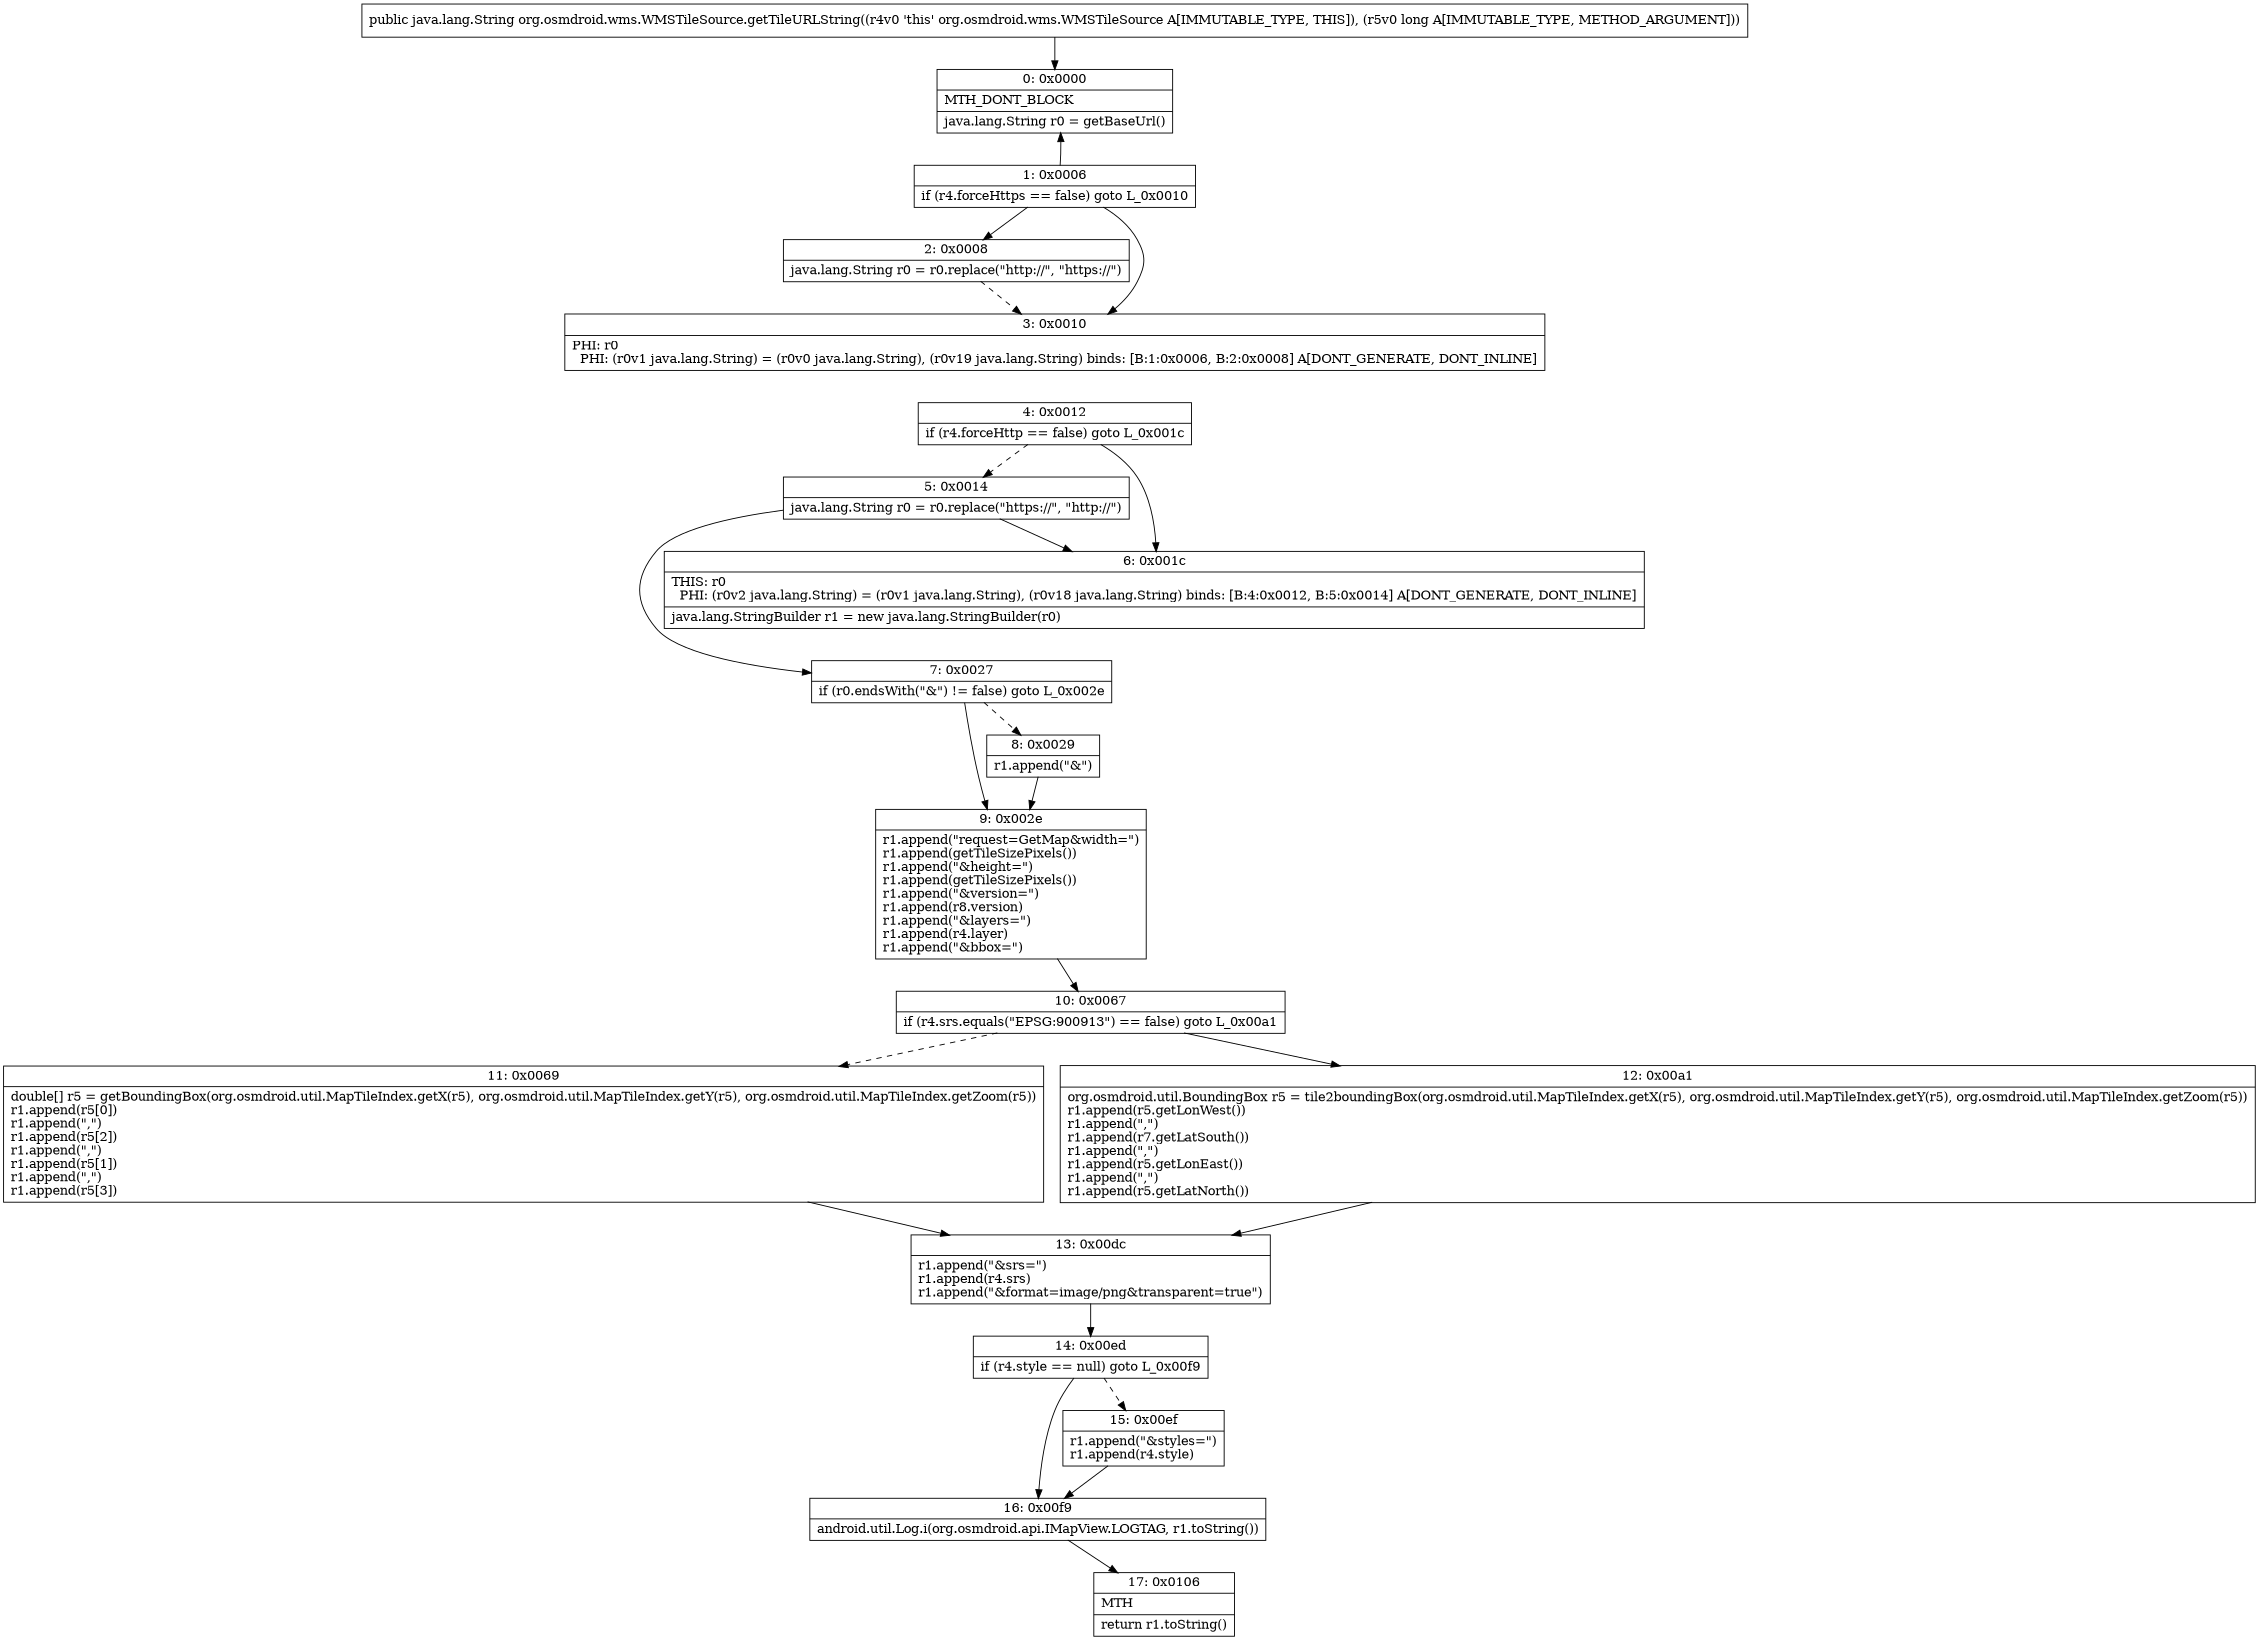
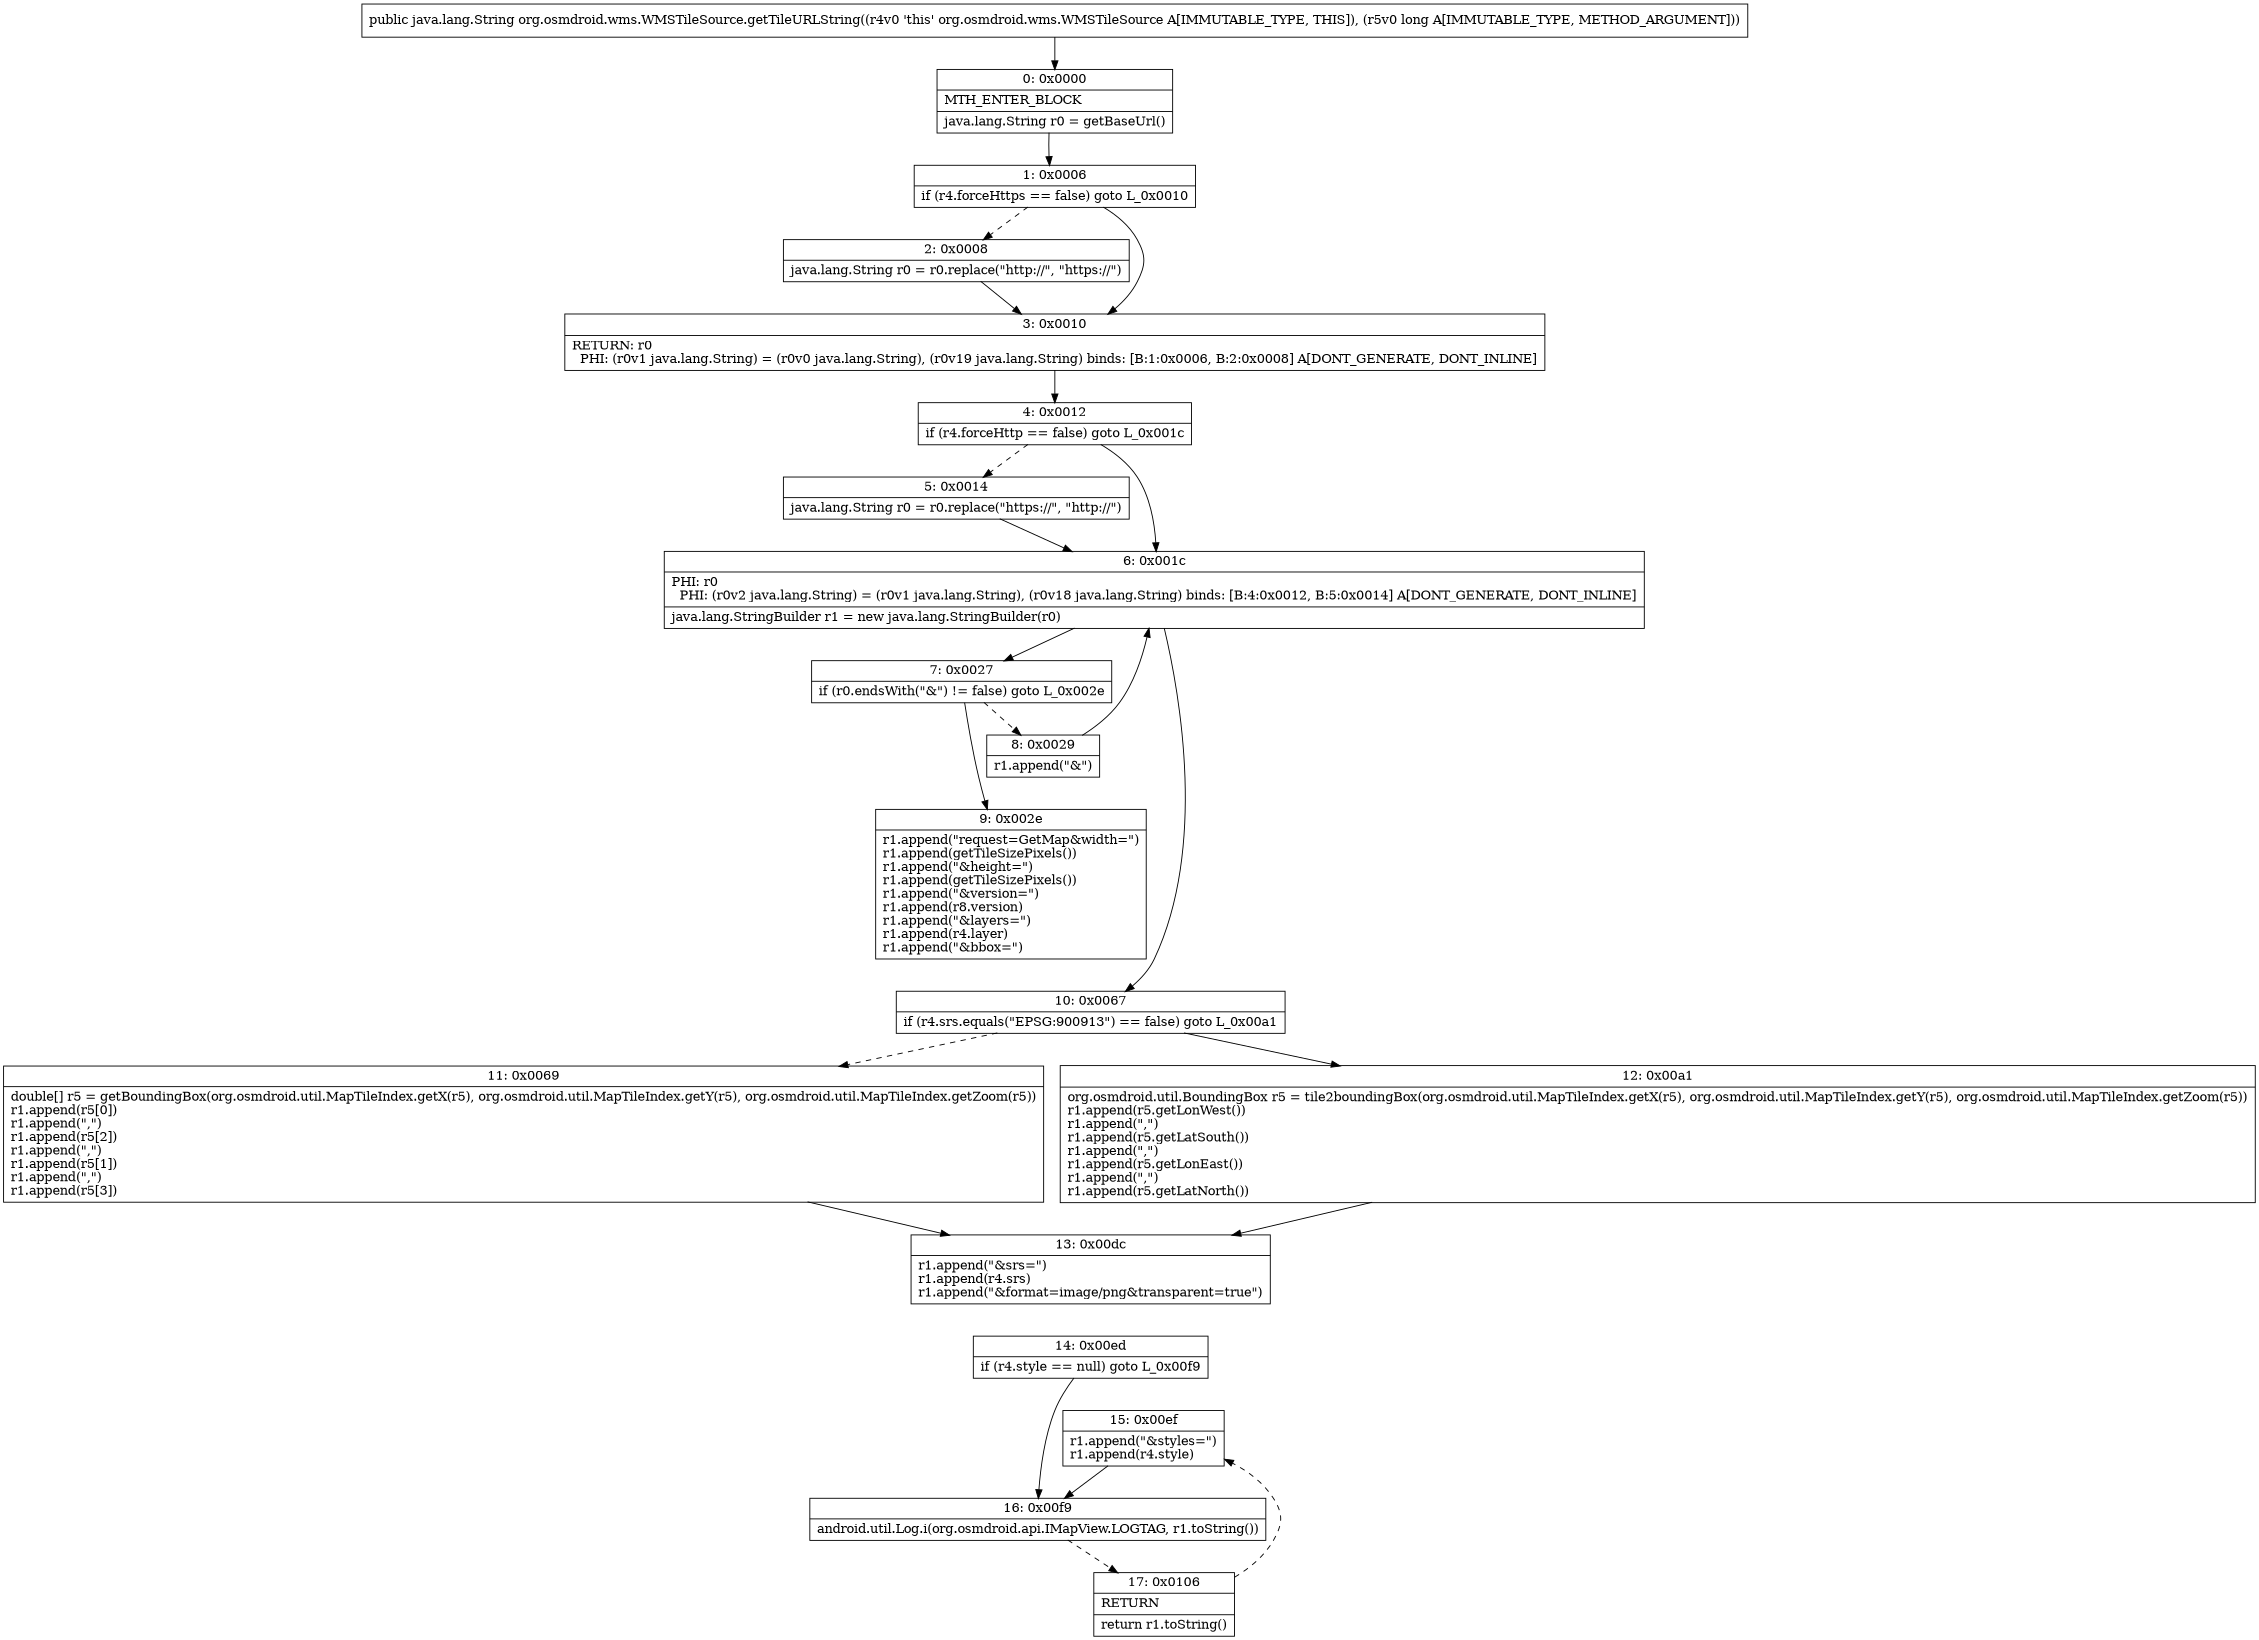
(1009, 100) -> (1013, 100)
(1061, 154) -> (1049, 145)
(1009, 221) -> (1009, 221)
(998, 295) -> (998, 295)
(598, 346) -> (614, 346)
none -> (1055, 382)
(701, 582) -> (697, 582)
(641, 600) -> (1043, 643)
(1035, 789) -> (1125, 694)
(1065, 971) -> (1185, 812)
(1158, 1138) -> (1158, 1138)
(1091, 1316) -> none
(1112, 1391) -> (1281, 1519)
(1089, 1554) -> (1089, 1554)
(1117, 1604) -> (1130, 1604)
